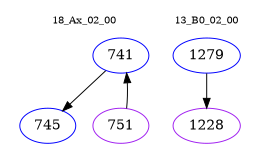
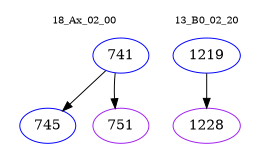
(207, 21) -> (207, 21)
(207, 56) -> (207, 56)
(127, 96) -> (114, 86)
